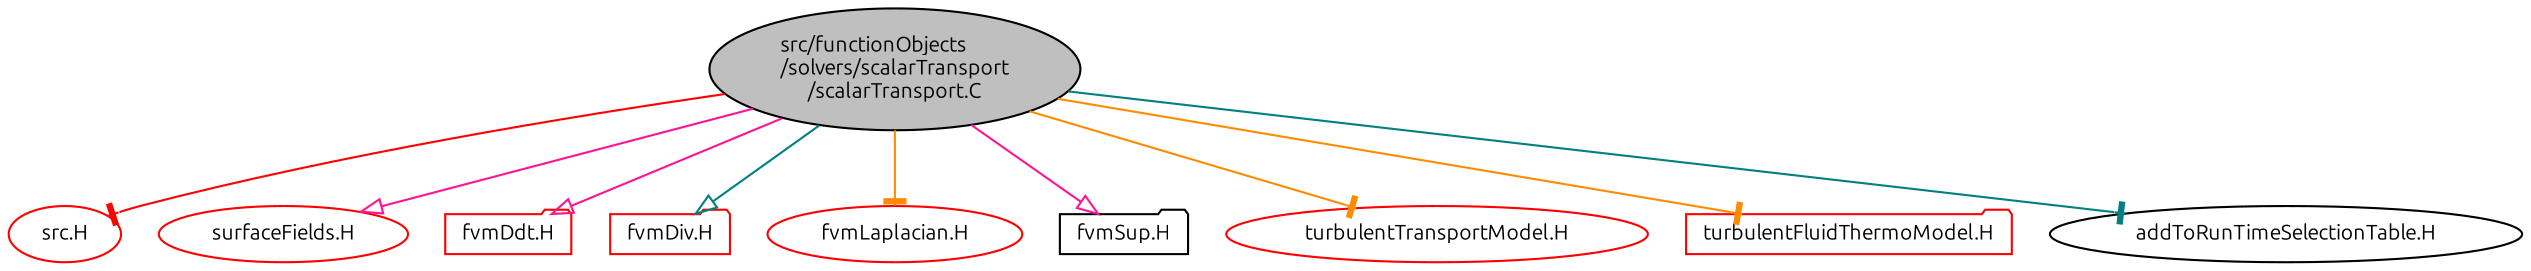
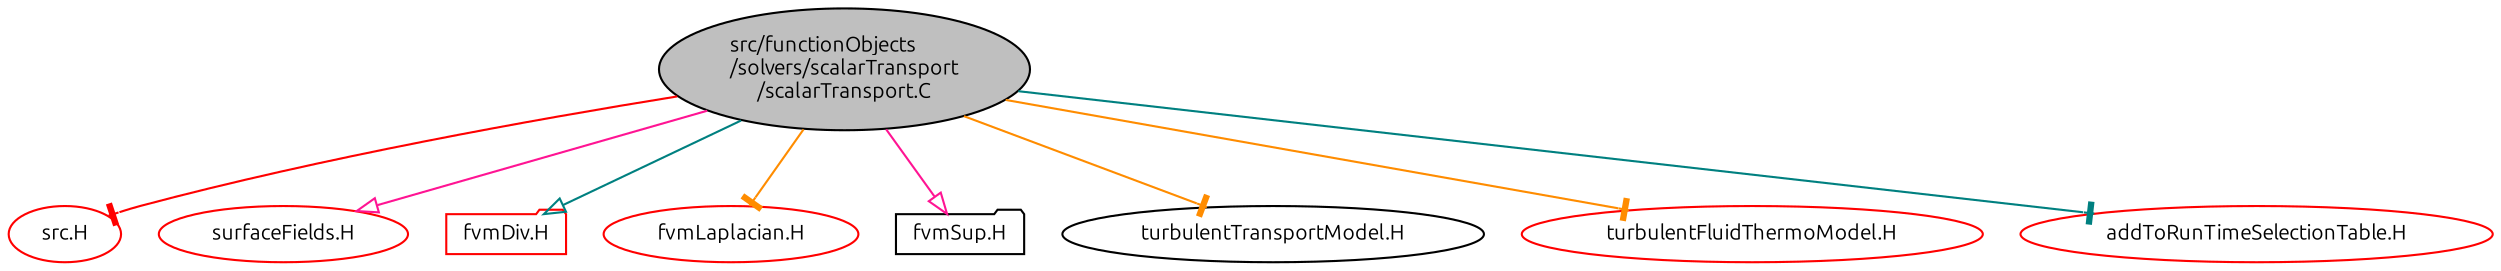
(508, 234) -> none
(1437, 234) -> (1273, 234)
(1849, 234) -> (1752, 234)
(2286, 234) -> (2257, 234)
